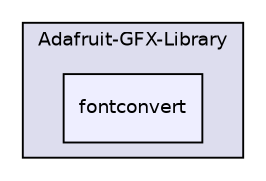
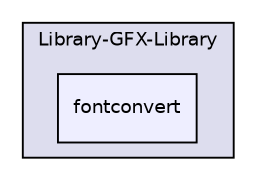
(133, 41) -> (128, 41)
